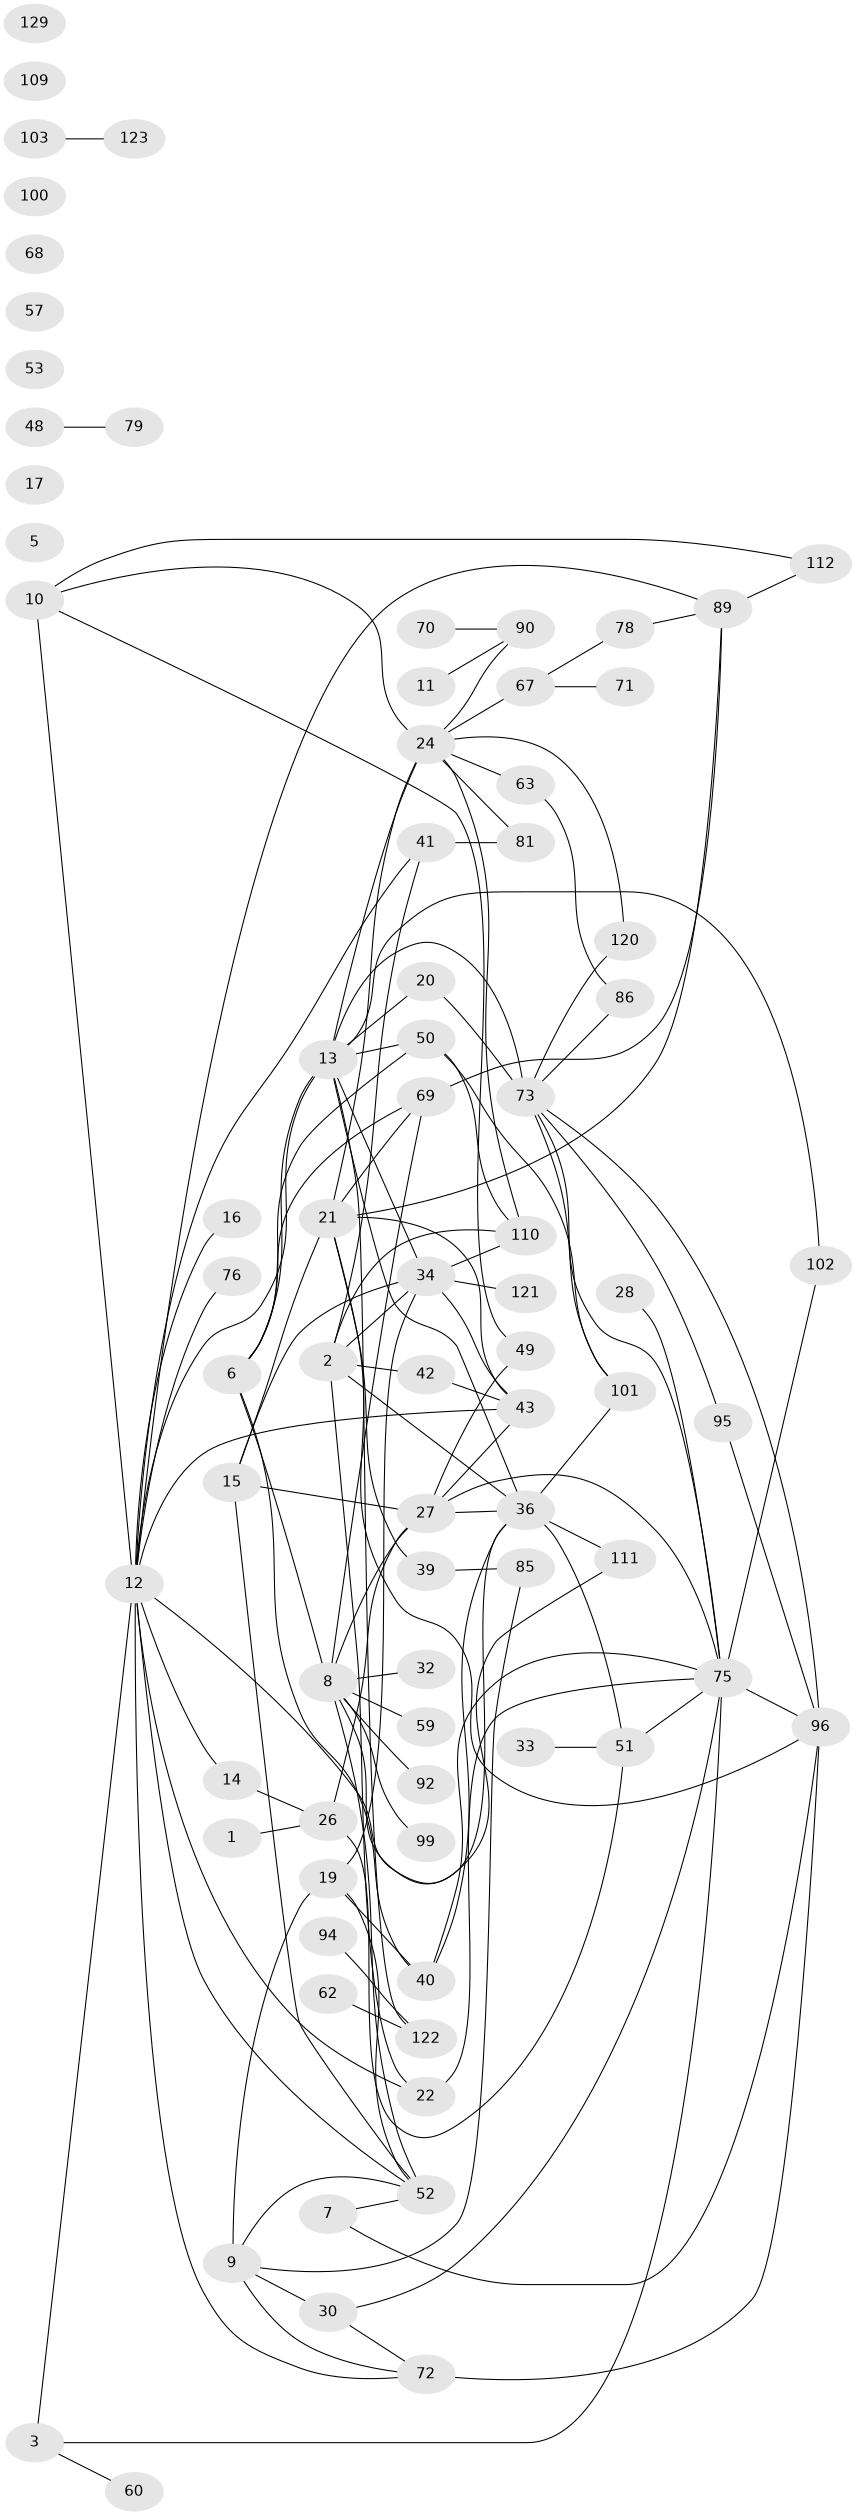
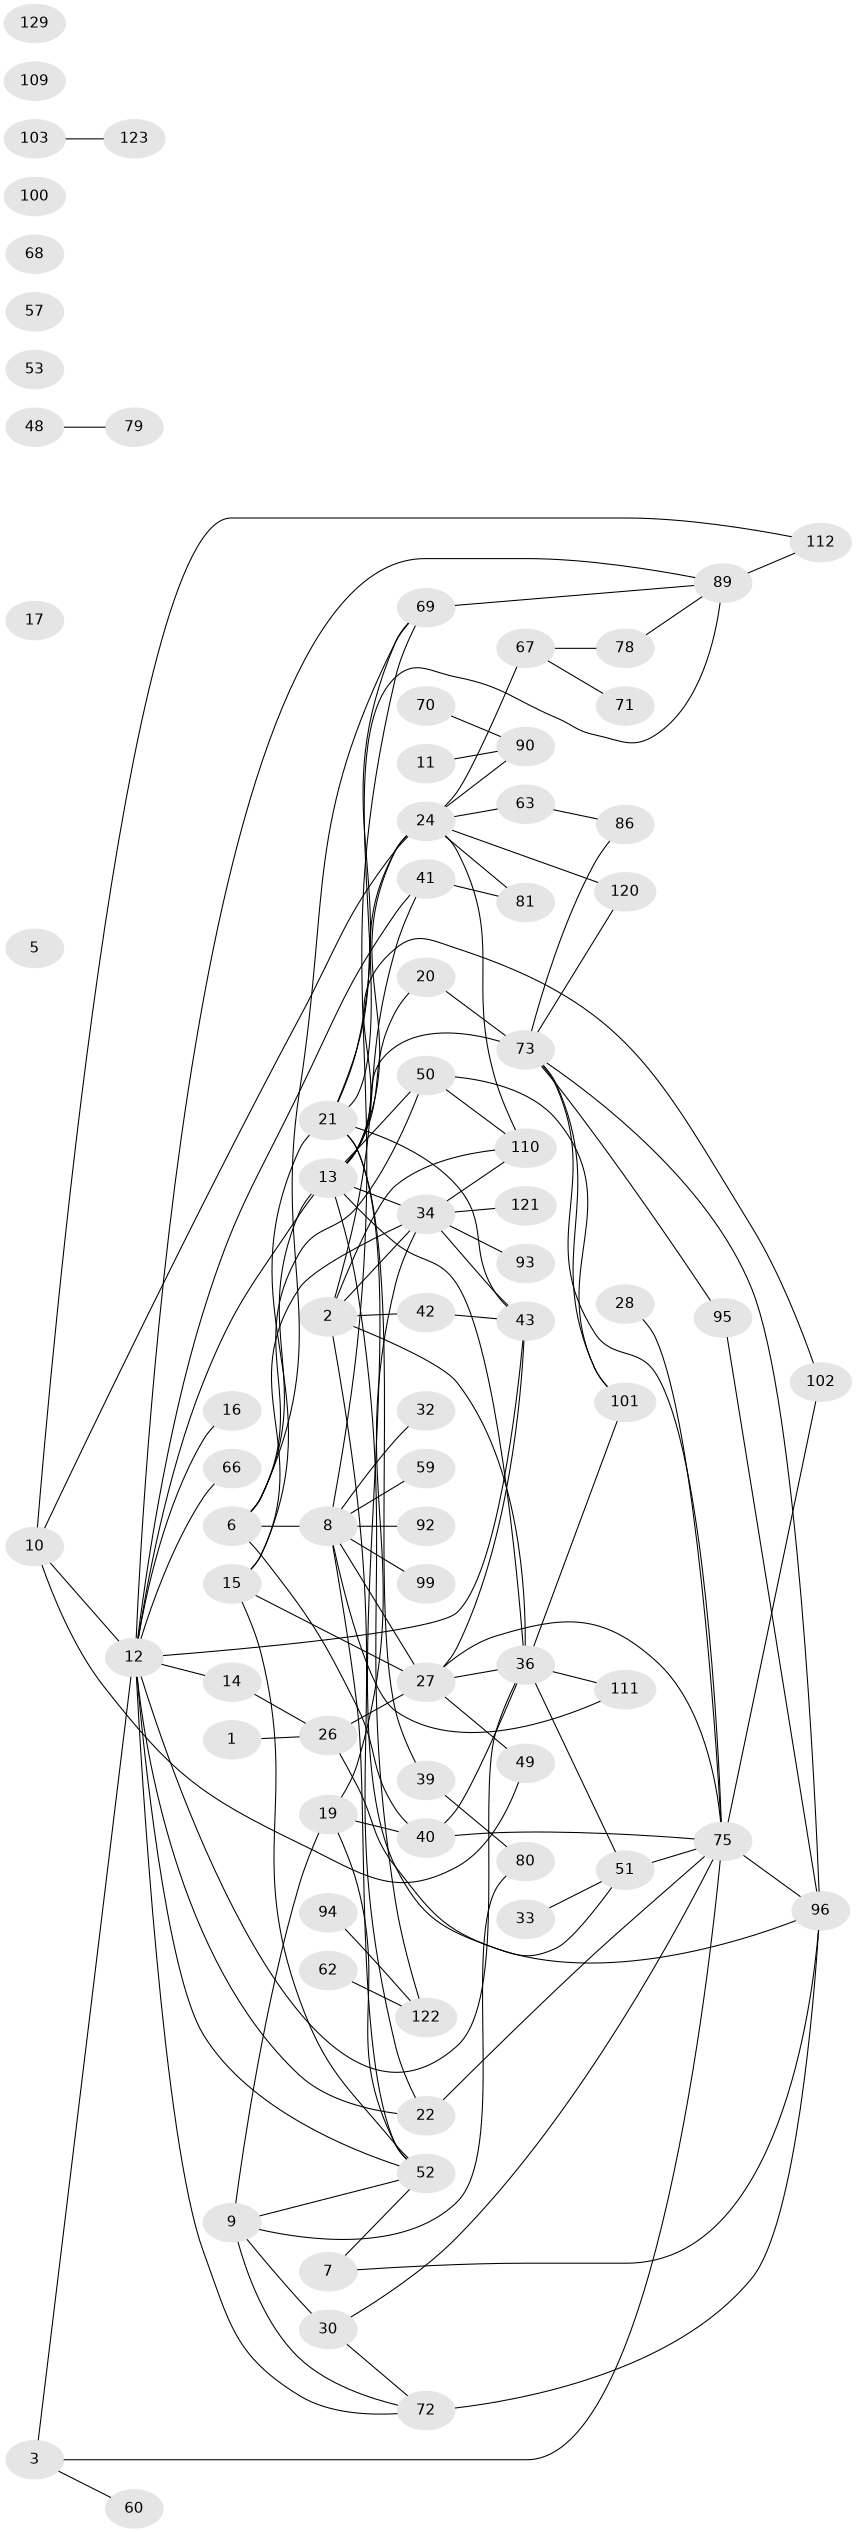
none -> (526, 1264)
(232, 1276) -> (232, 1469)
(526, 1568) -> (526, 1862)
